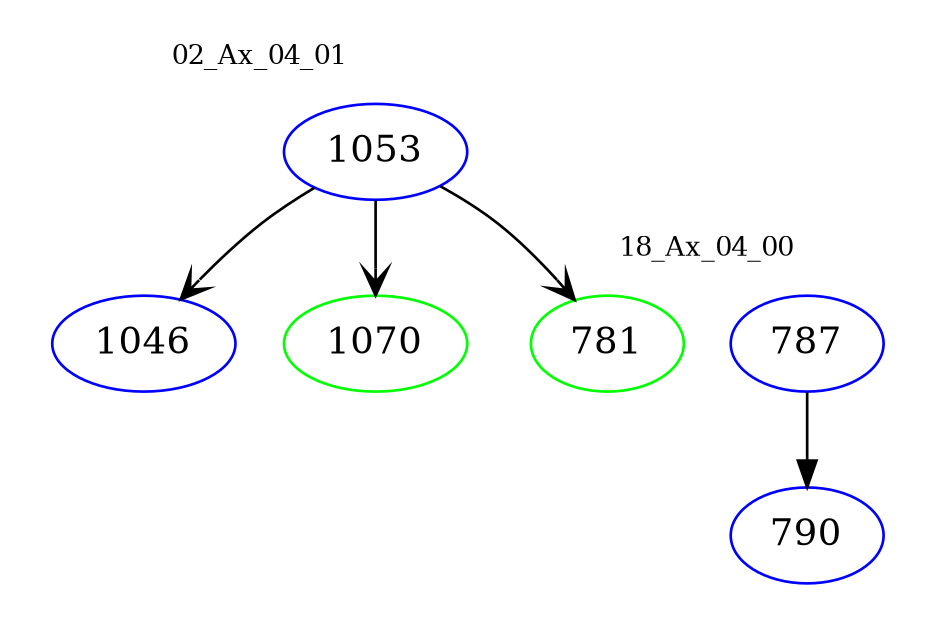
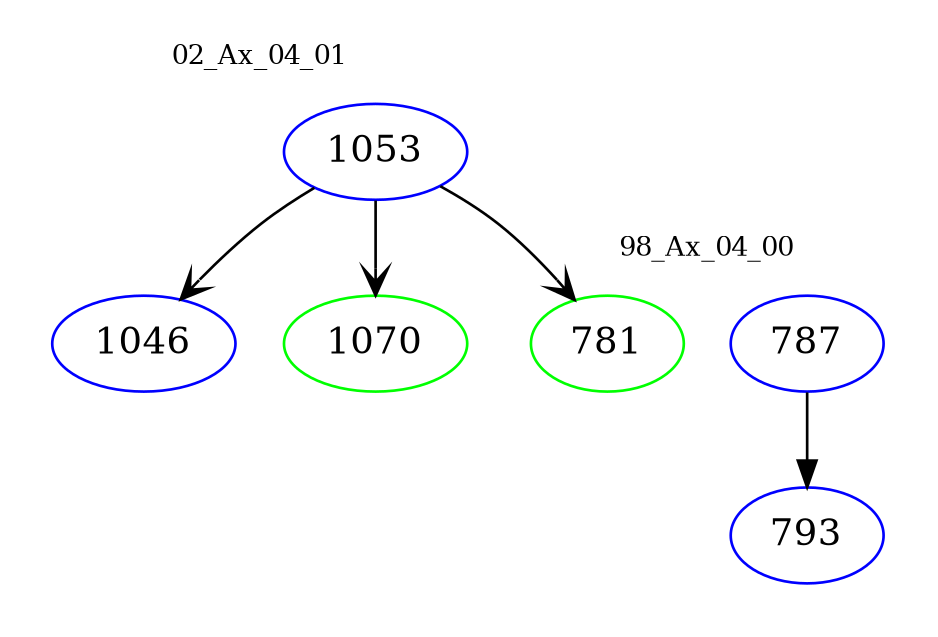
(707, 249) -> (707, 249)
(807, 535) -> (807, 535)
